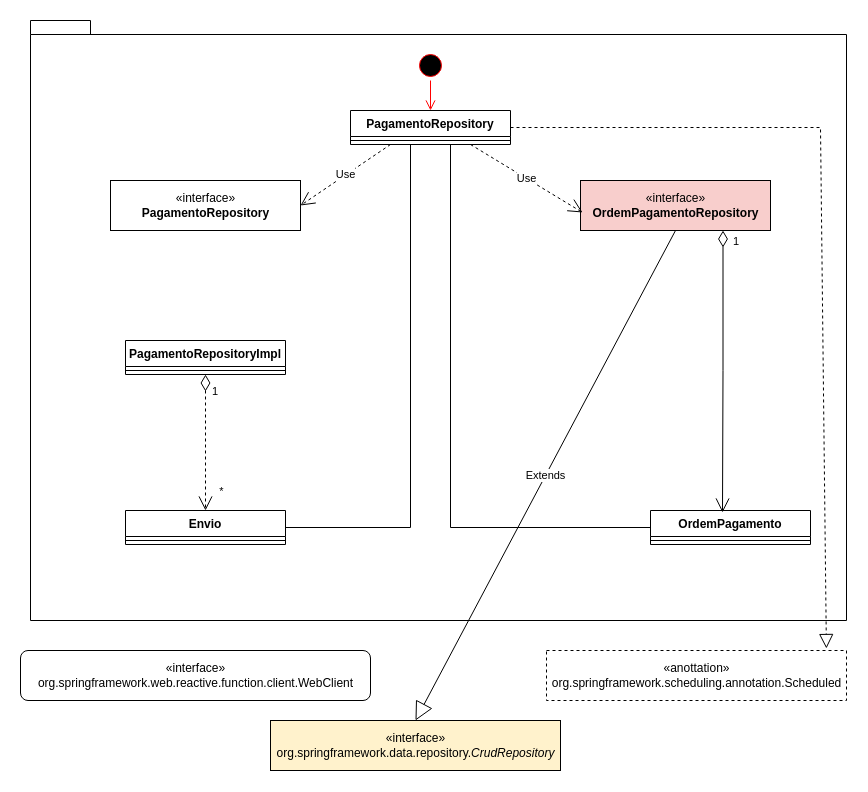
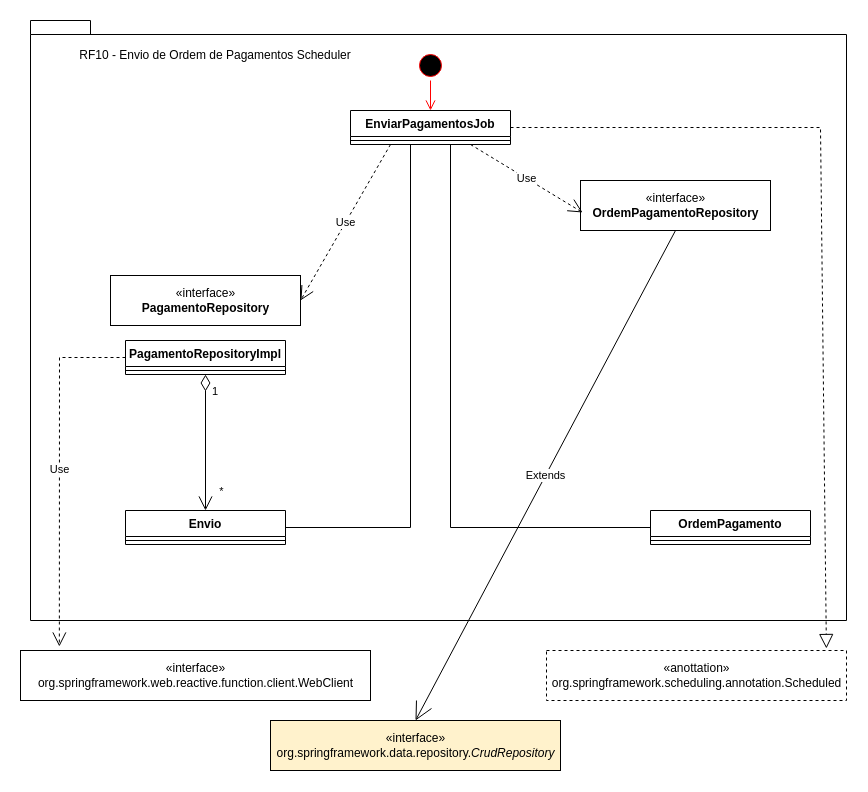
none -> (216, 56)
(430, 124) -> (430, 124)
(206, 206) -> (206, 301)
(676, 206) -> (676, 206)
(723, 378) -> none
(206, 448) -> (206, 448)
none -> (59, 468)
(196, 676) -> (196, 676)
(424, 704) -> (421, 711)
